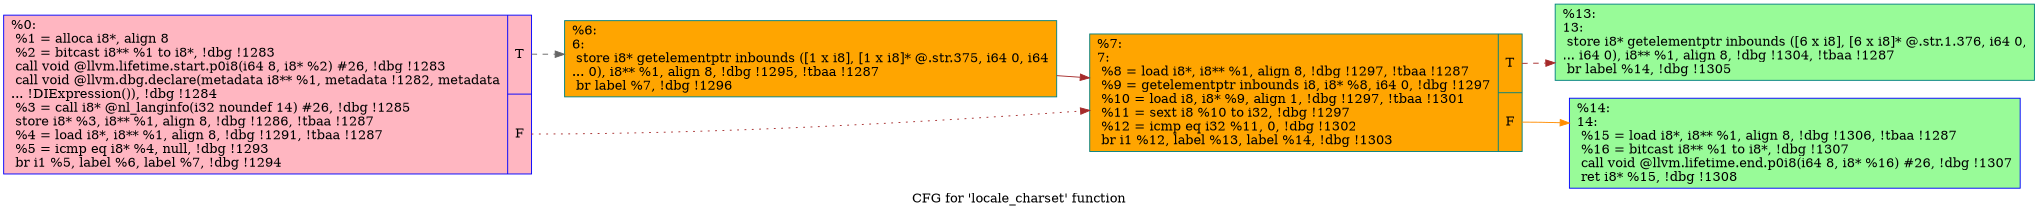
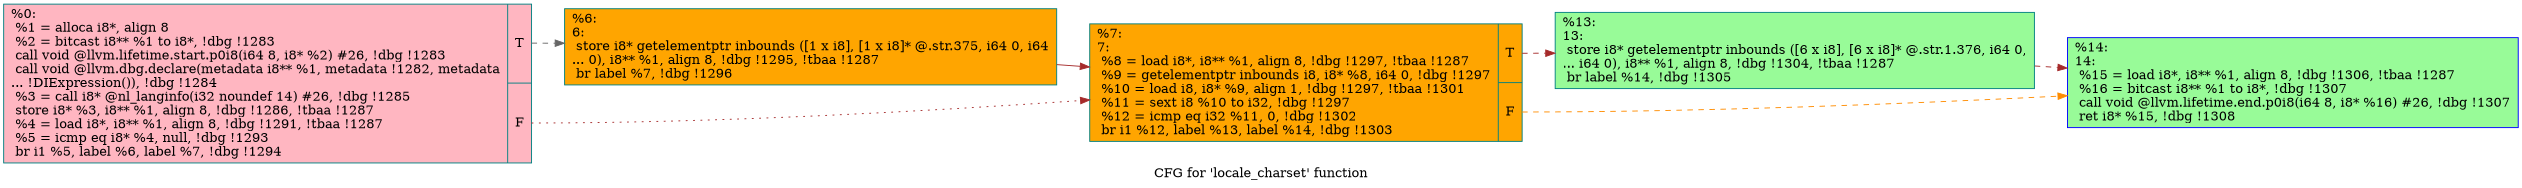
none -> (2046, 67)
(268, 95) -> (268, 84)
(1541, 122) -> (1790, 107)
